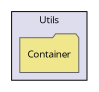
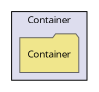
(49, 21) -> (49, 21)
